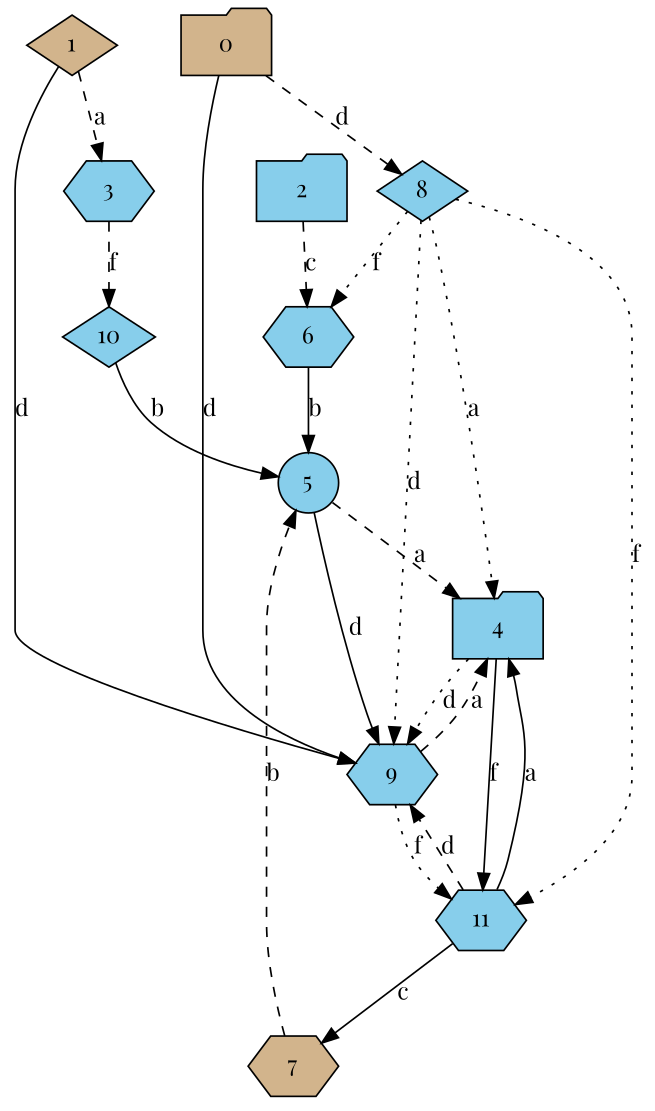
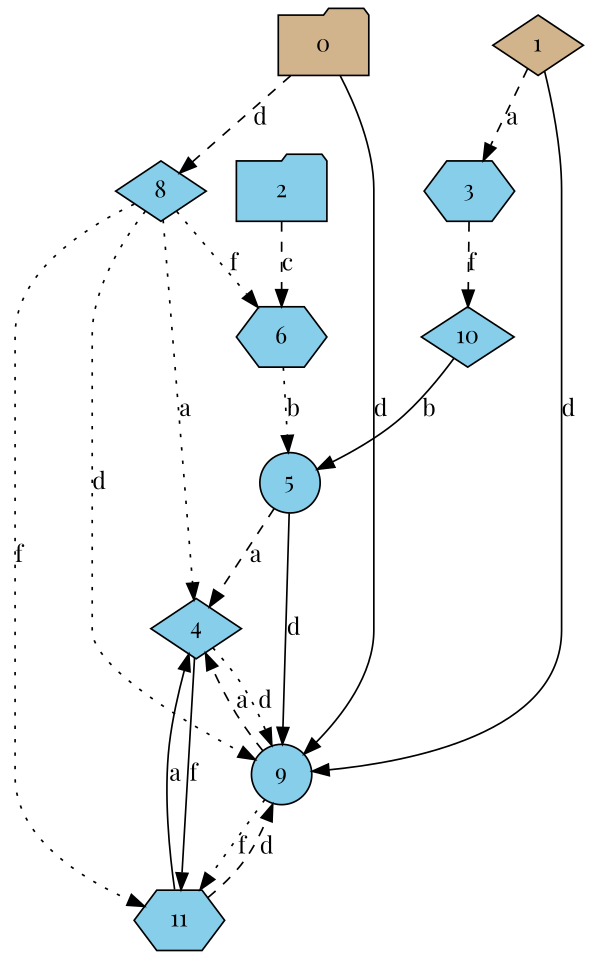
(308, 401) -> (285, 401)
(498, 629) -> (196, 629)
(392, 774) -> (282, 774)
(293, 1066) -> none
